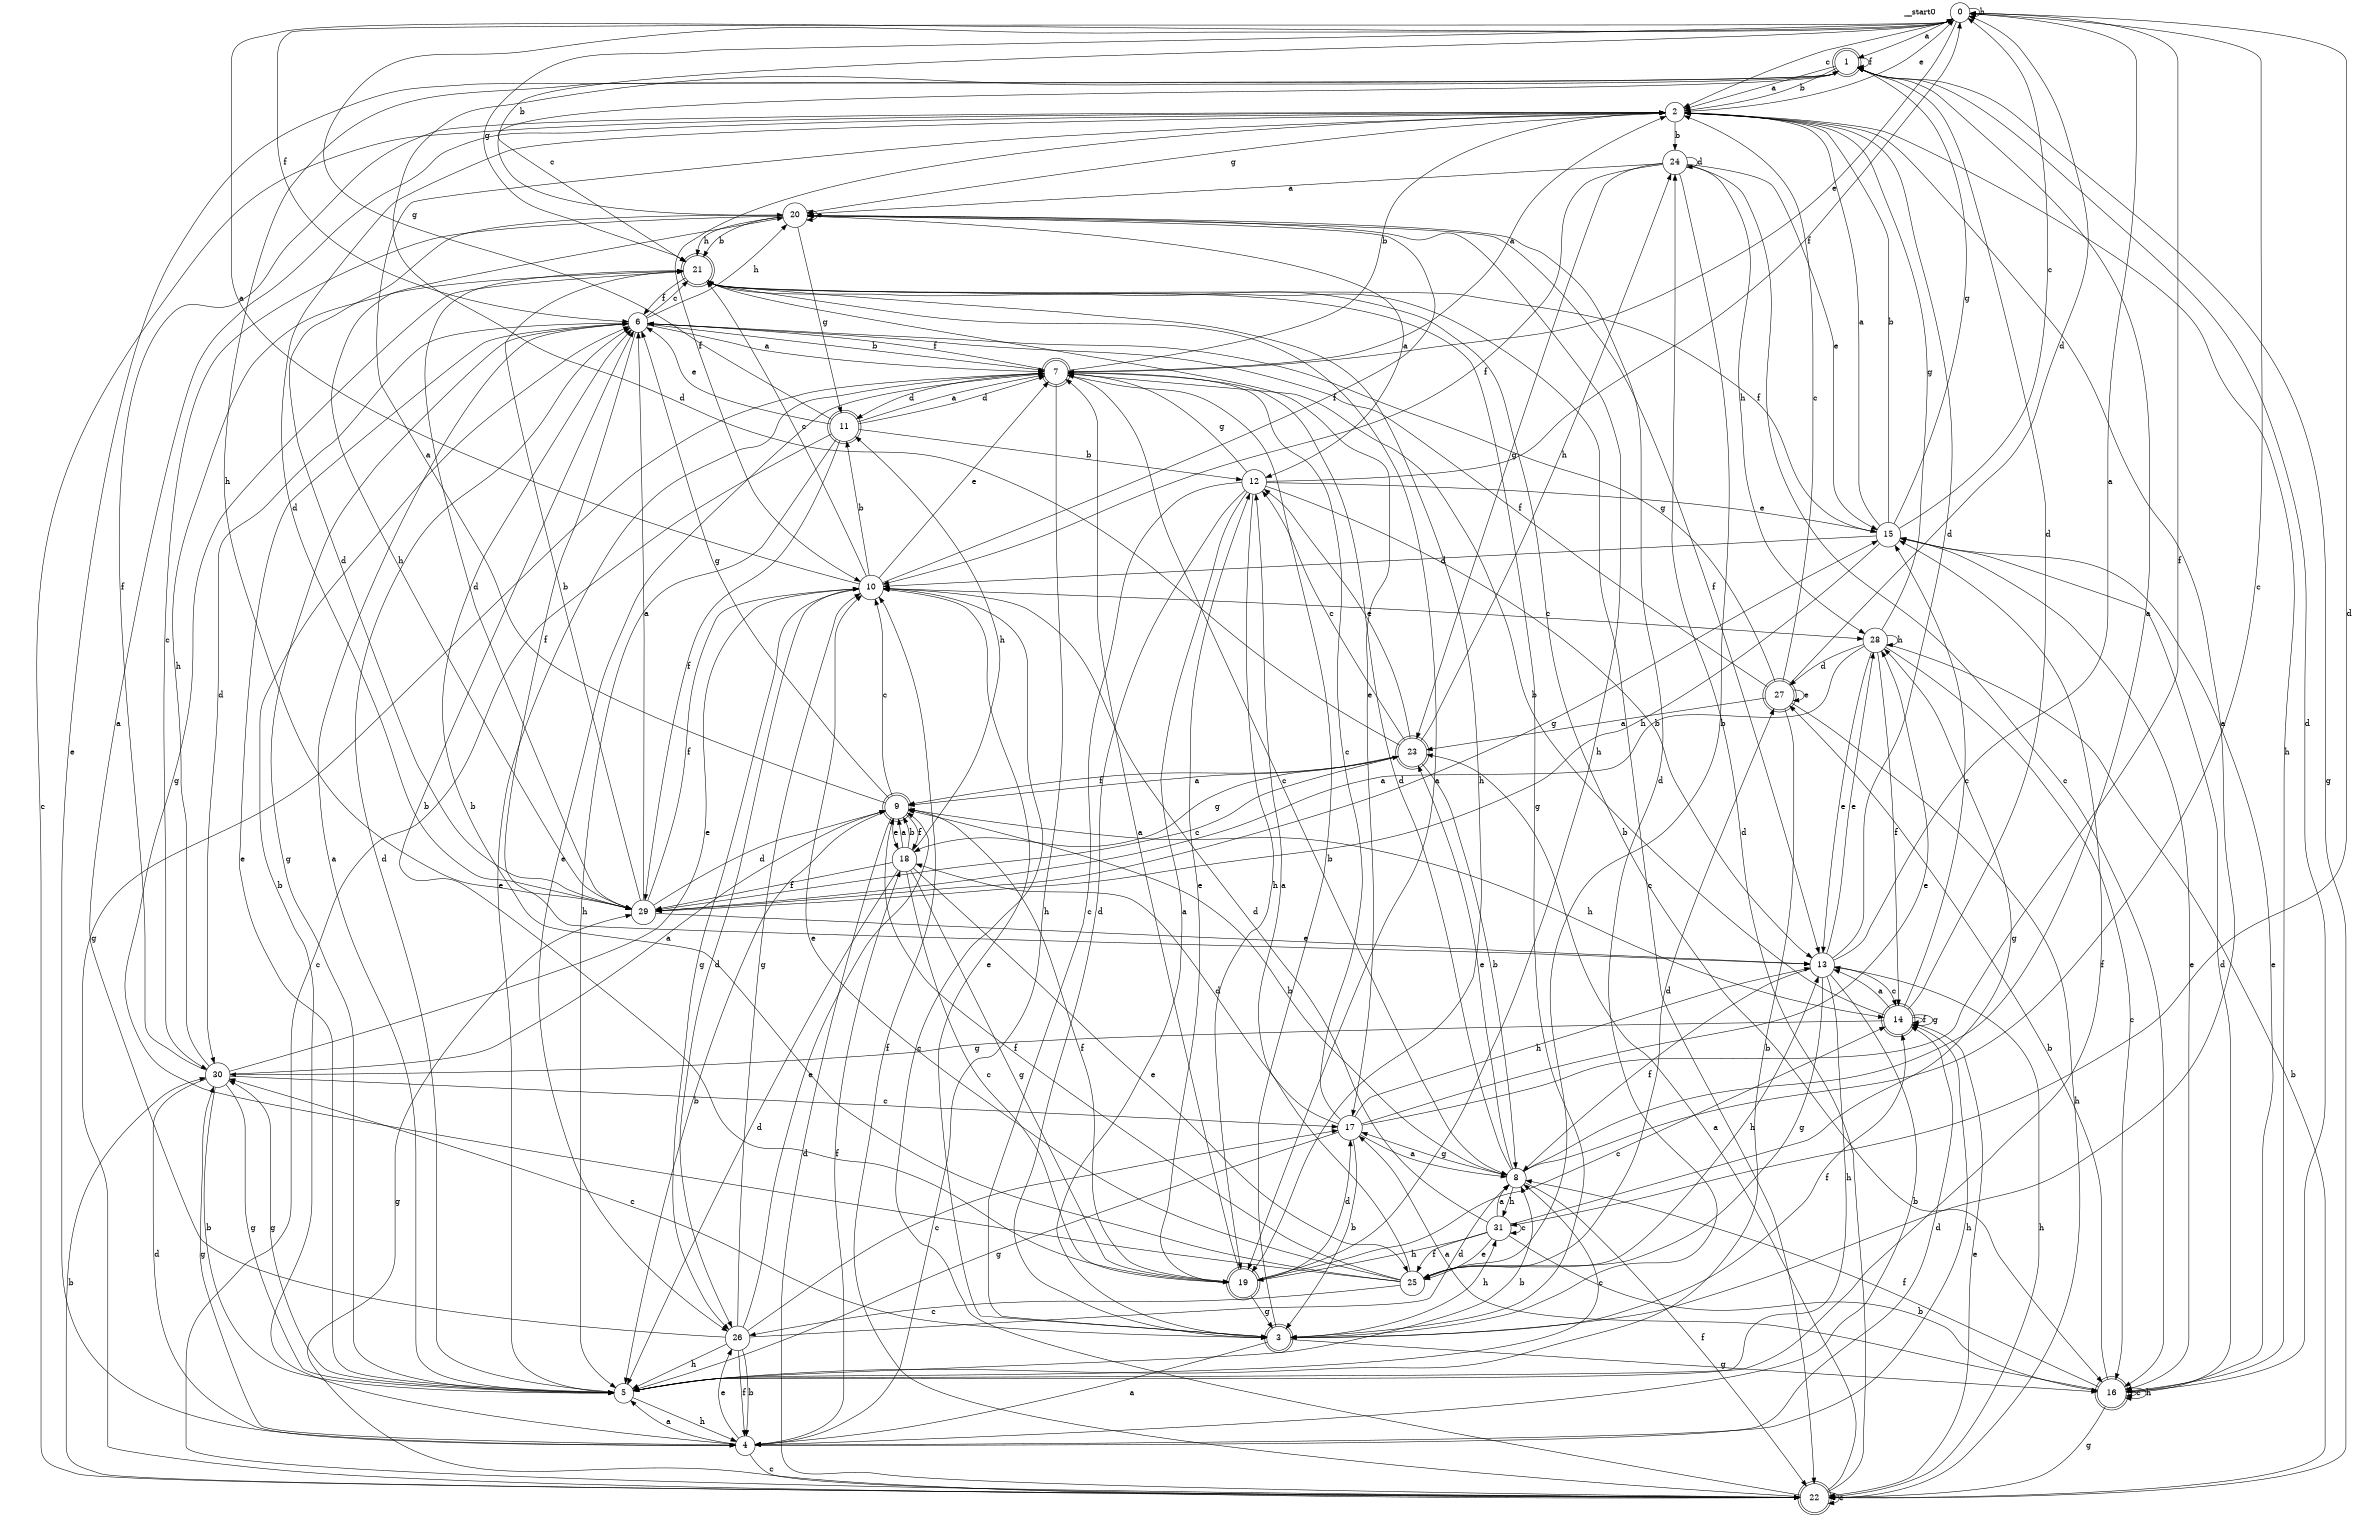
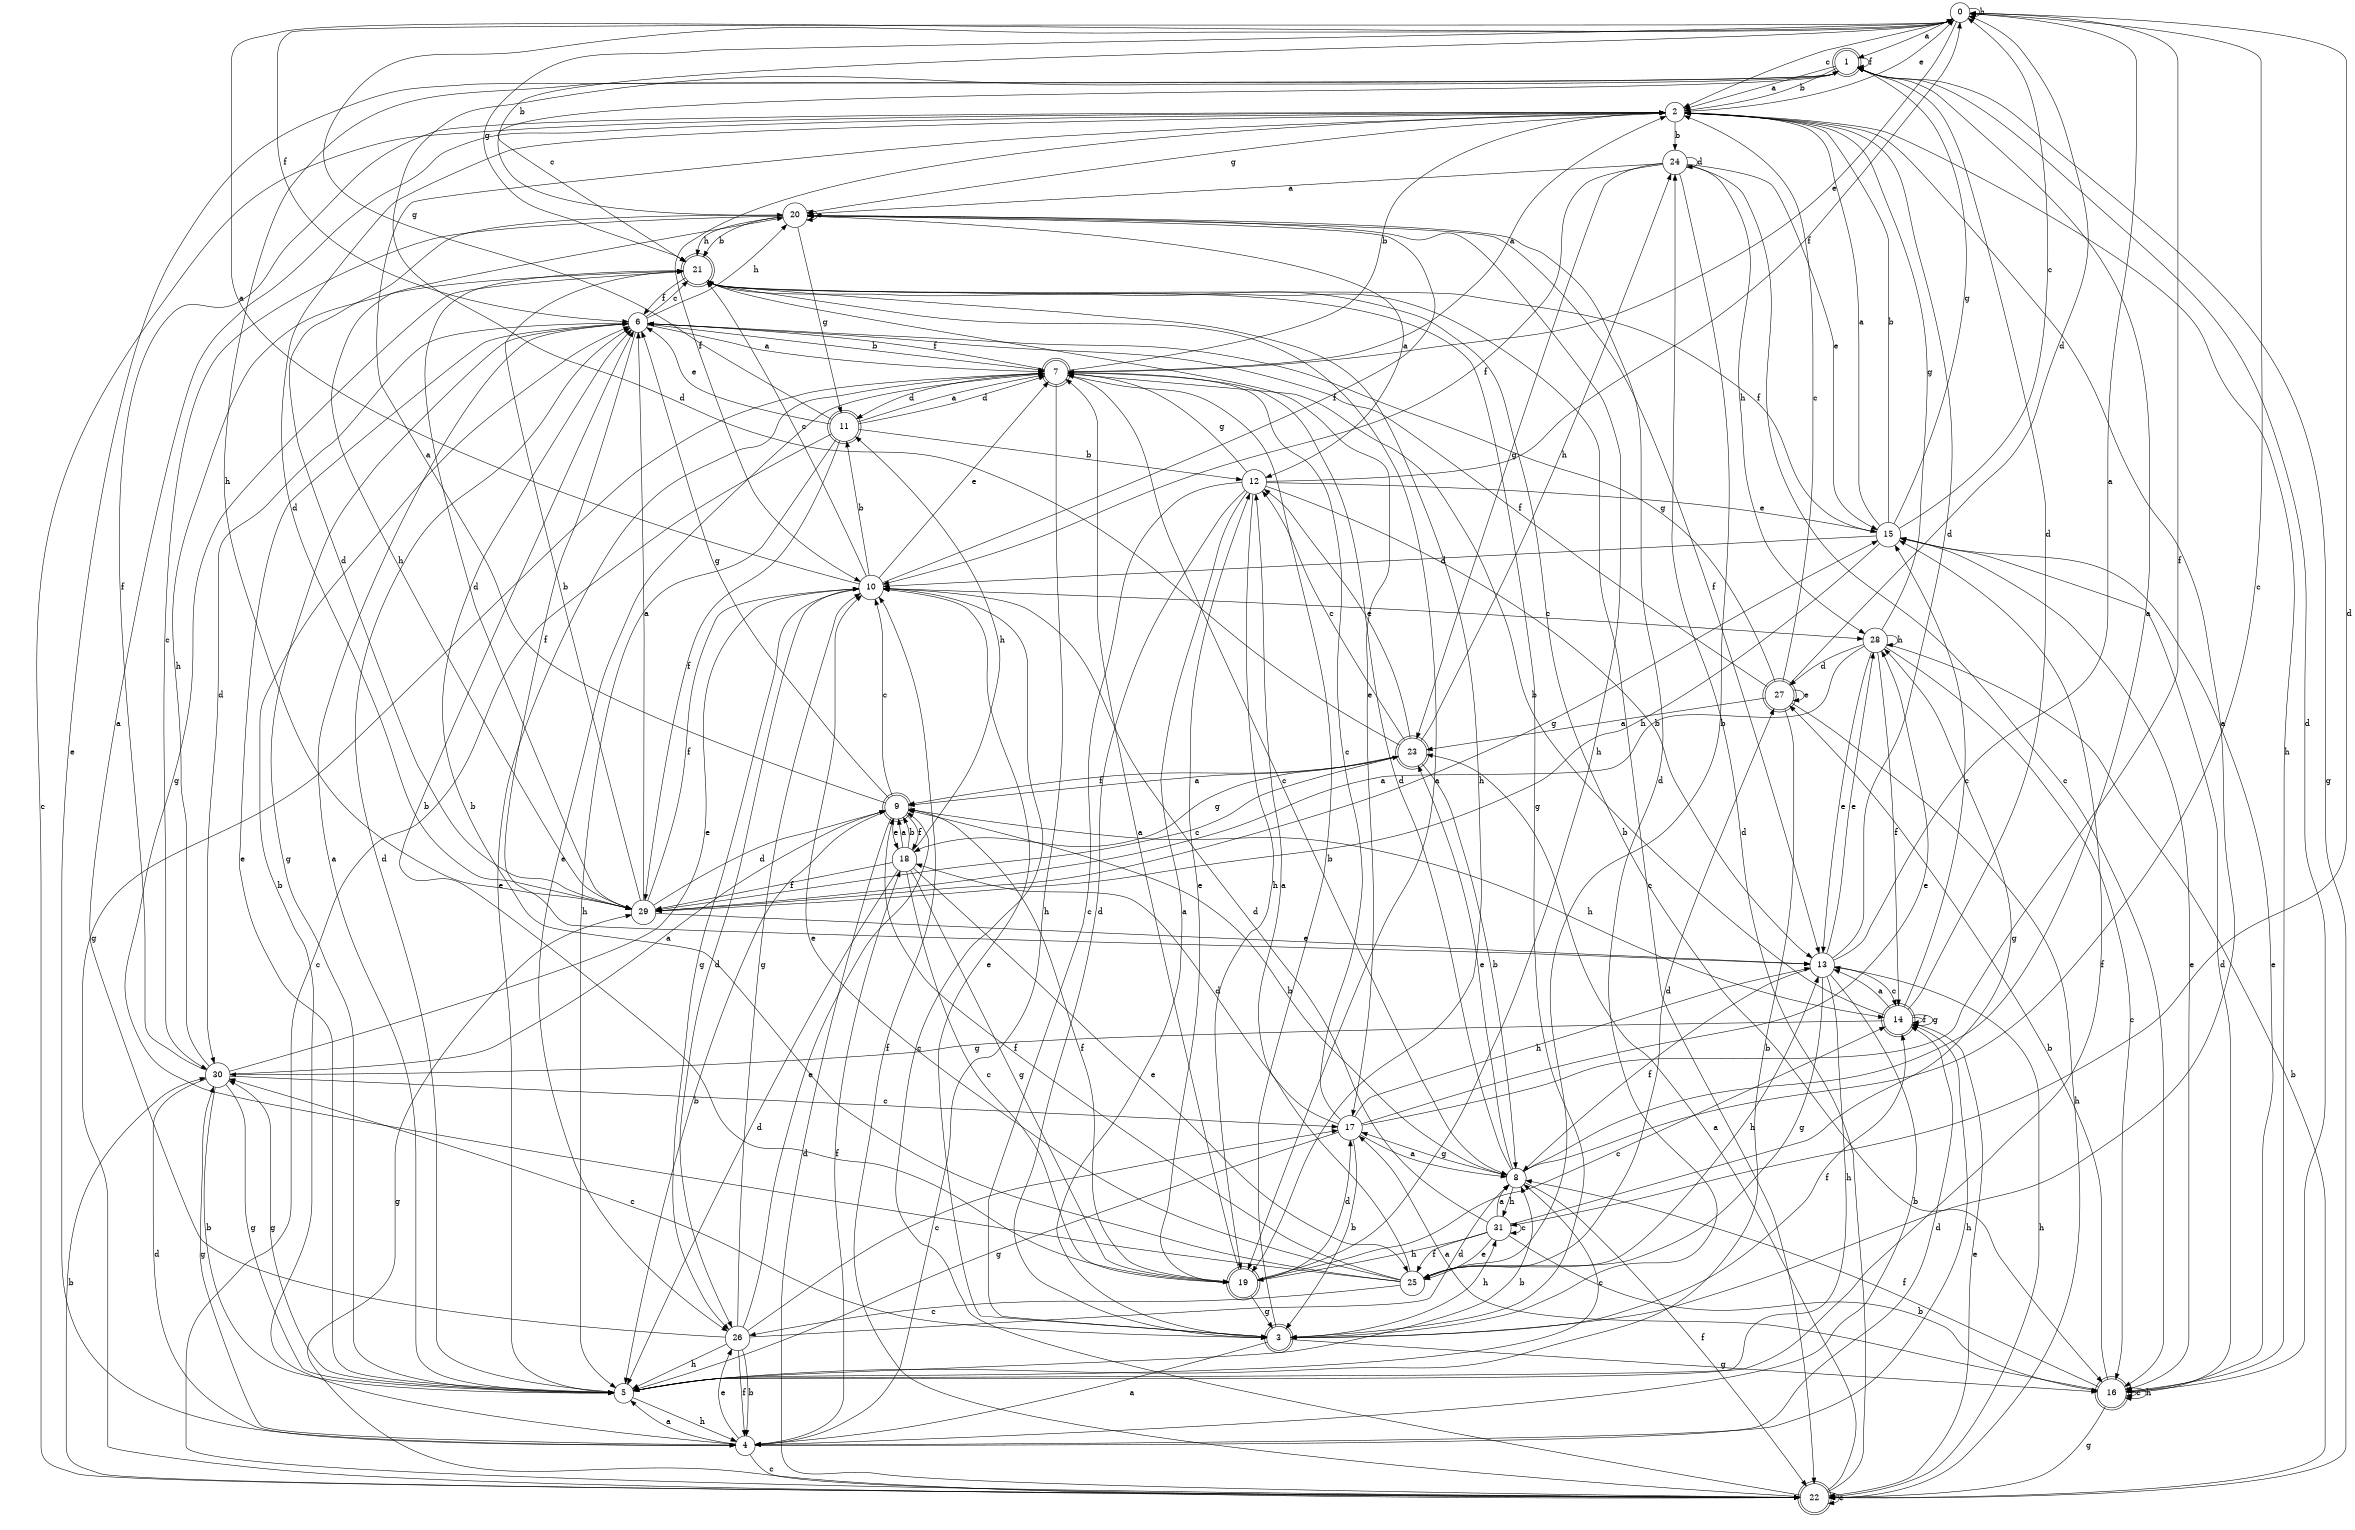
(1920, 13) -> none
